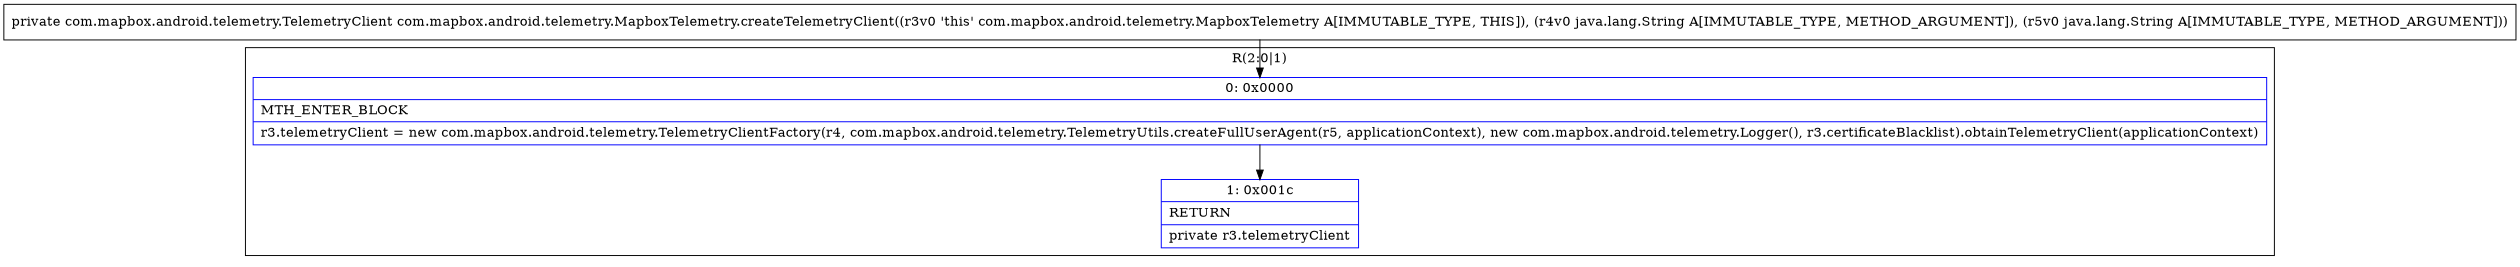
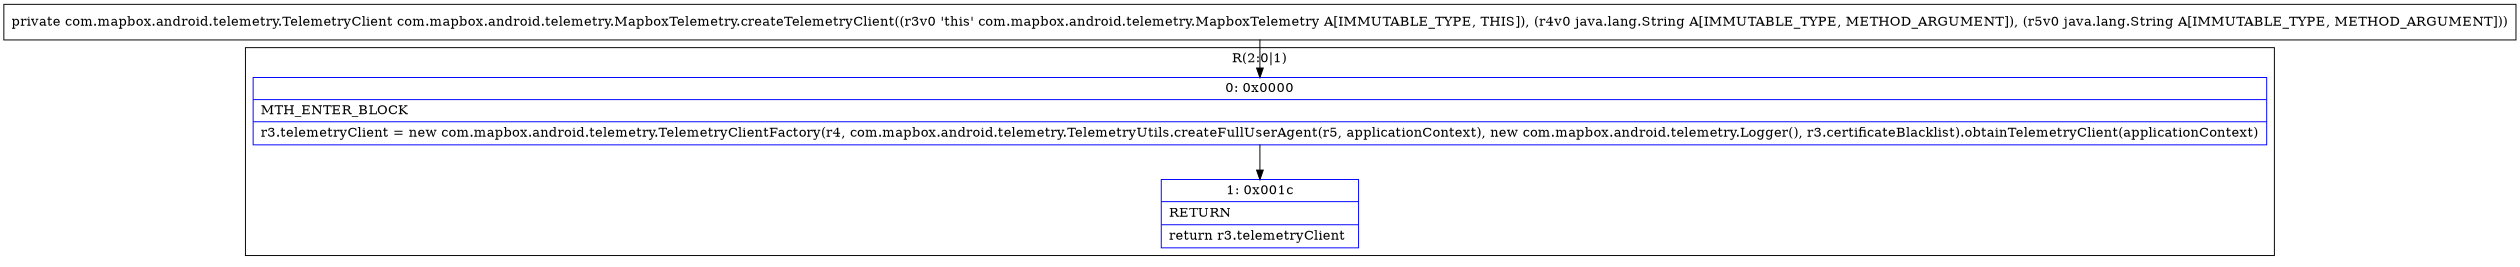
(1260, 236) -> (1258, 236)
